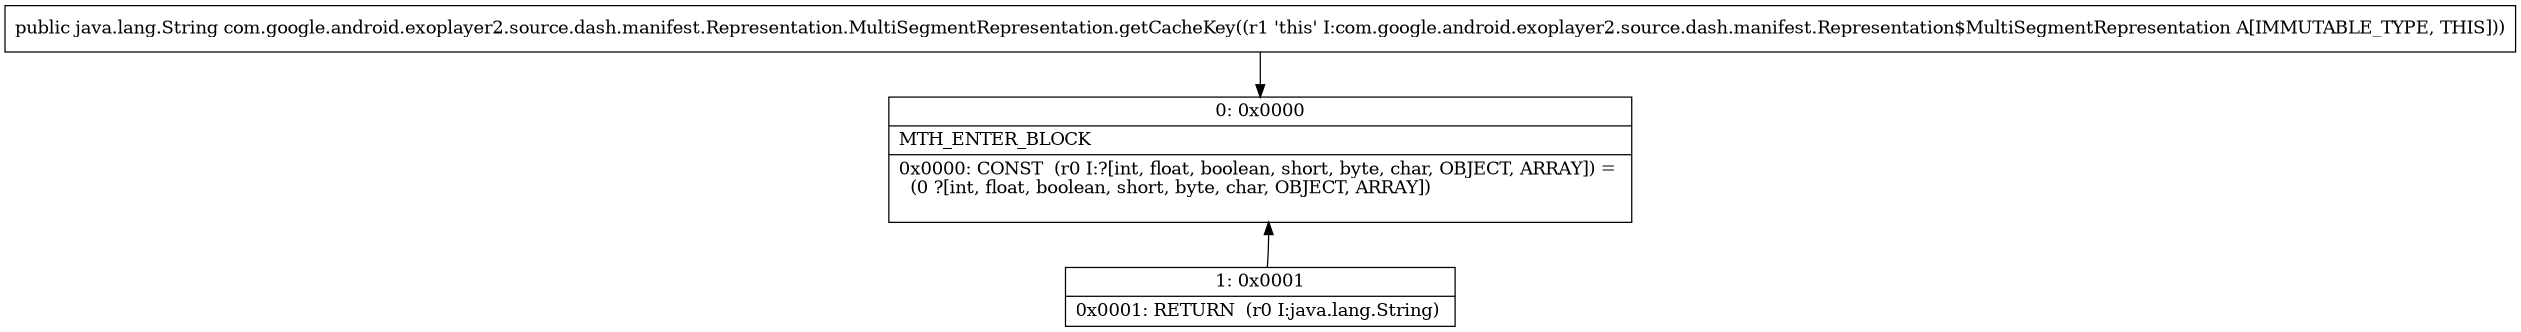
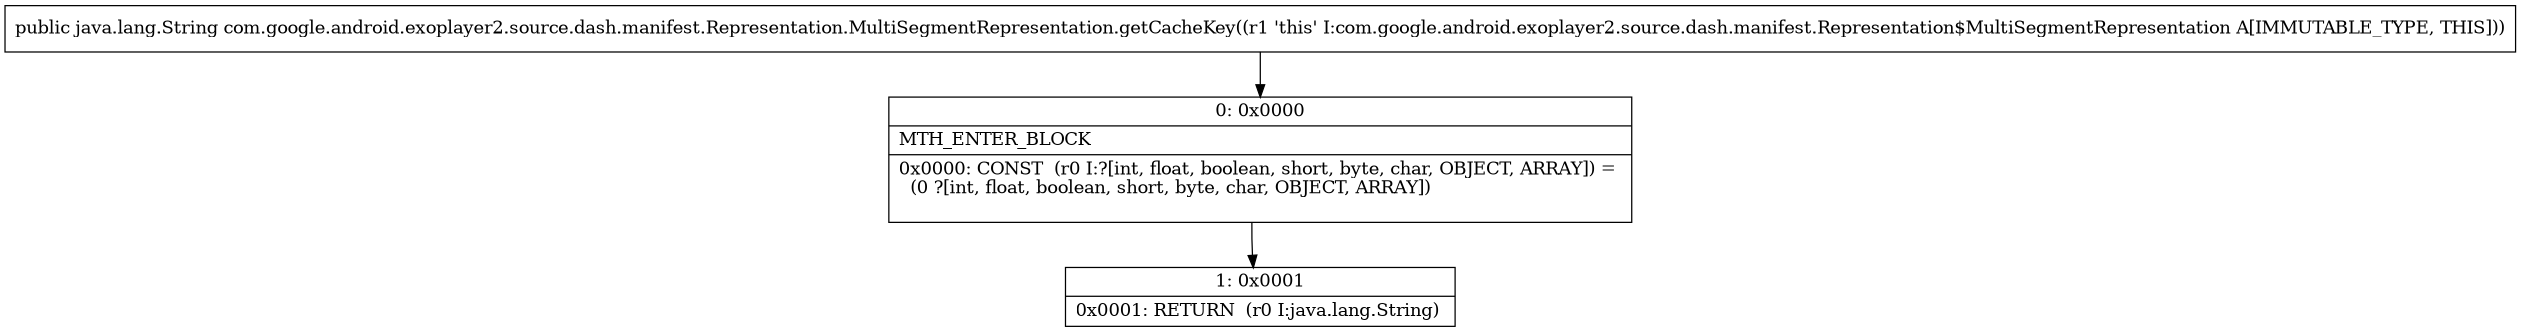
(1268, 251) -> (1252, 239)
